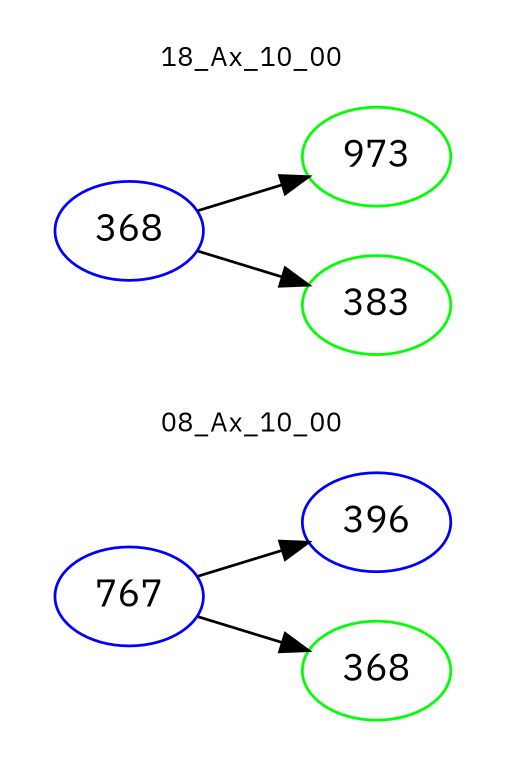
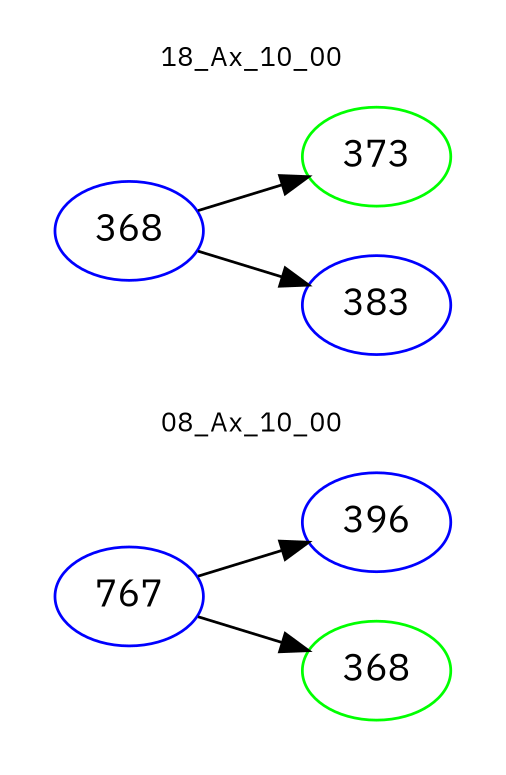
(377, 157) -> (377, 157)
(377, 305) -> (377, 305)
